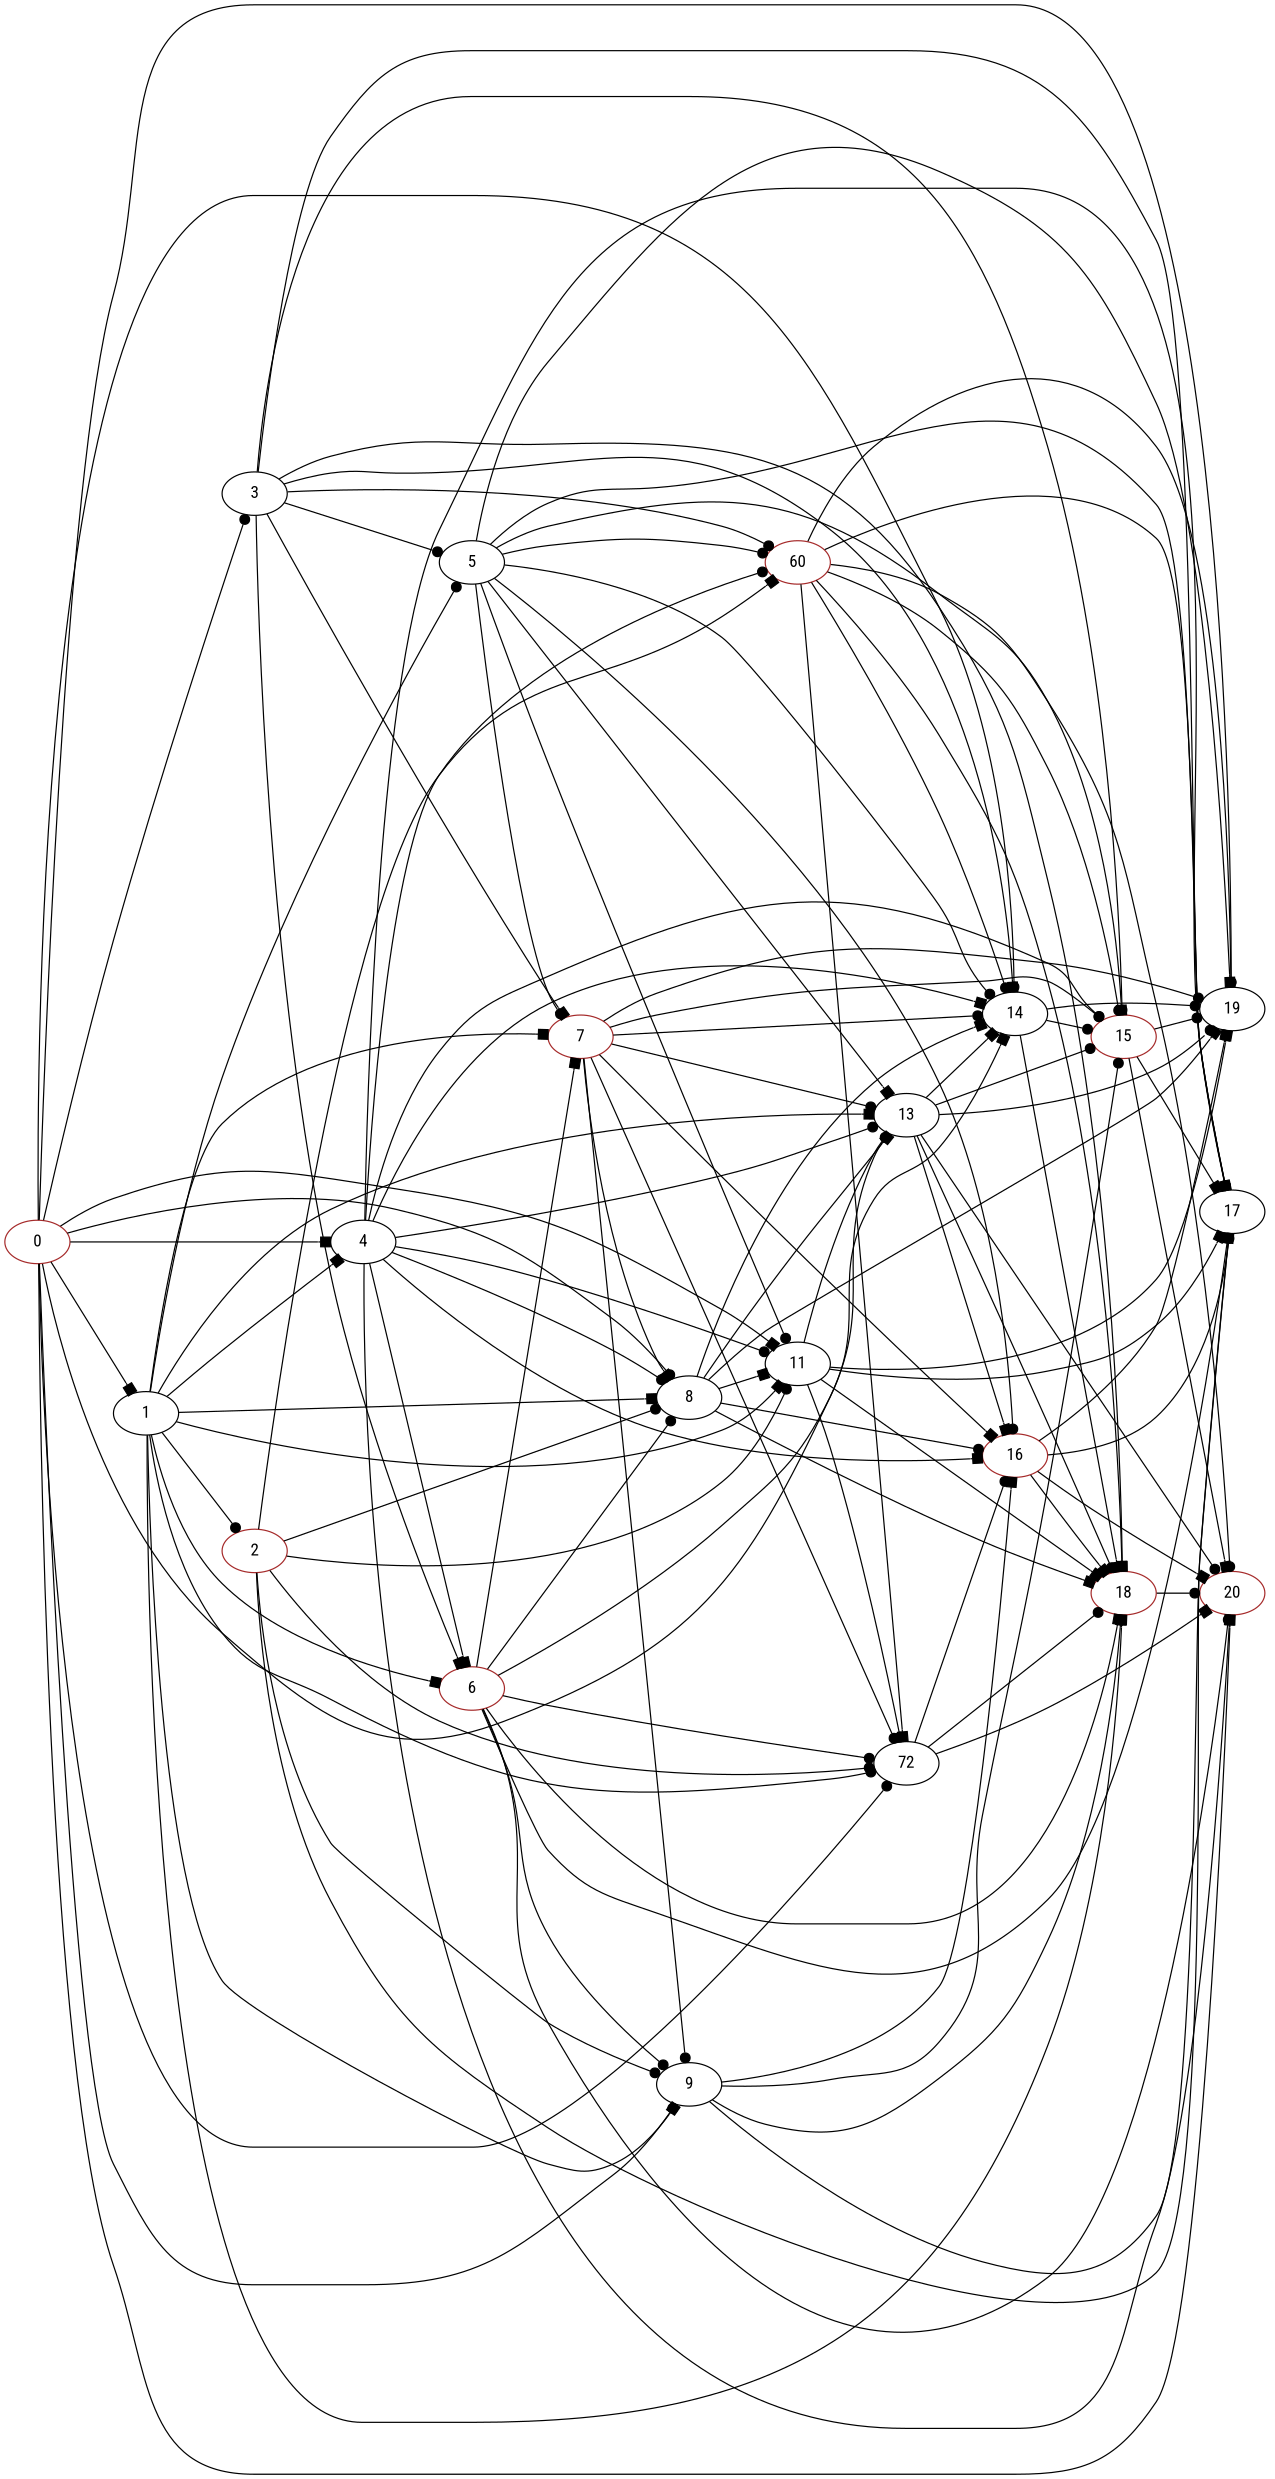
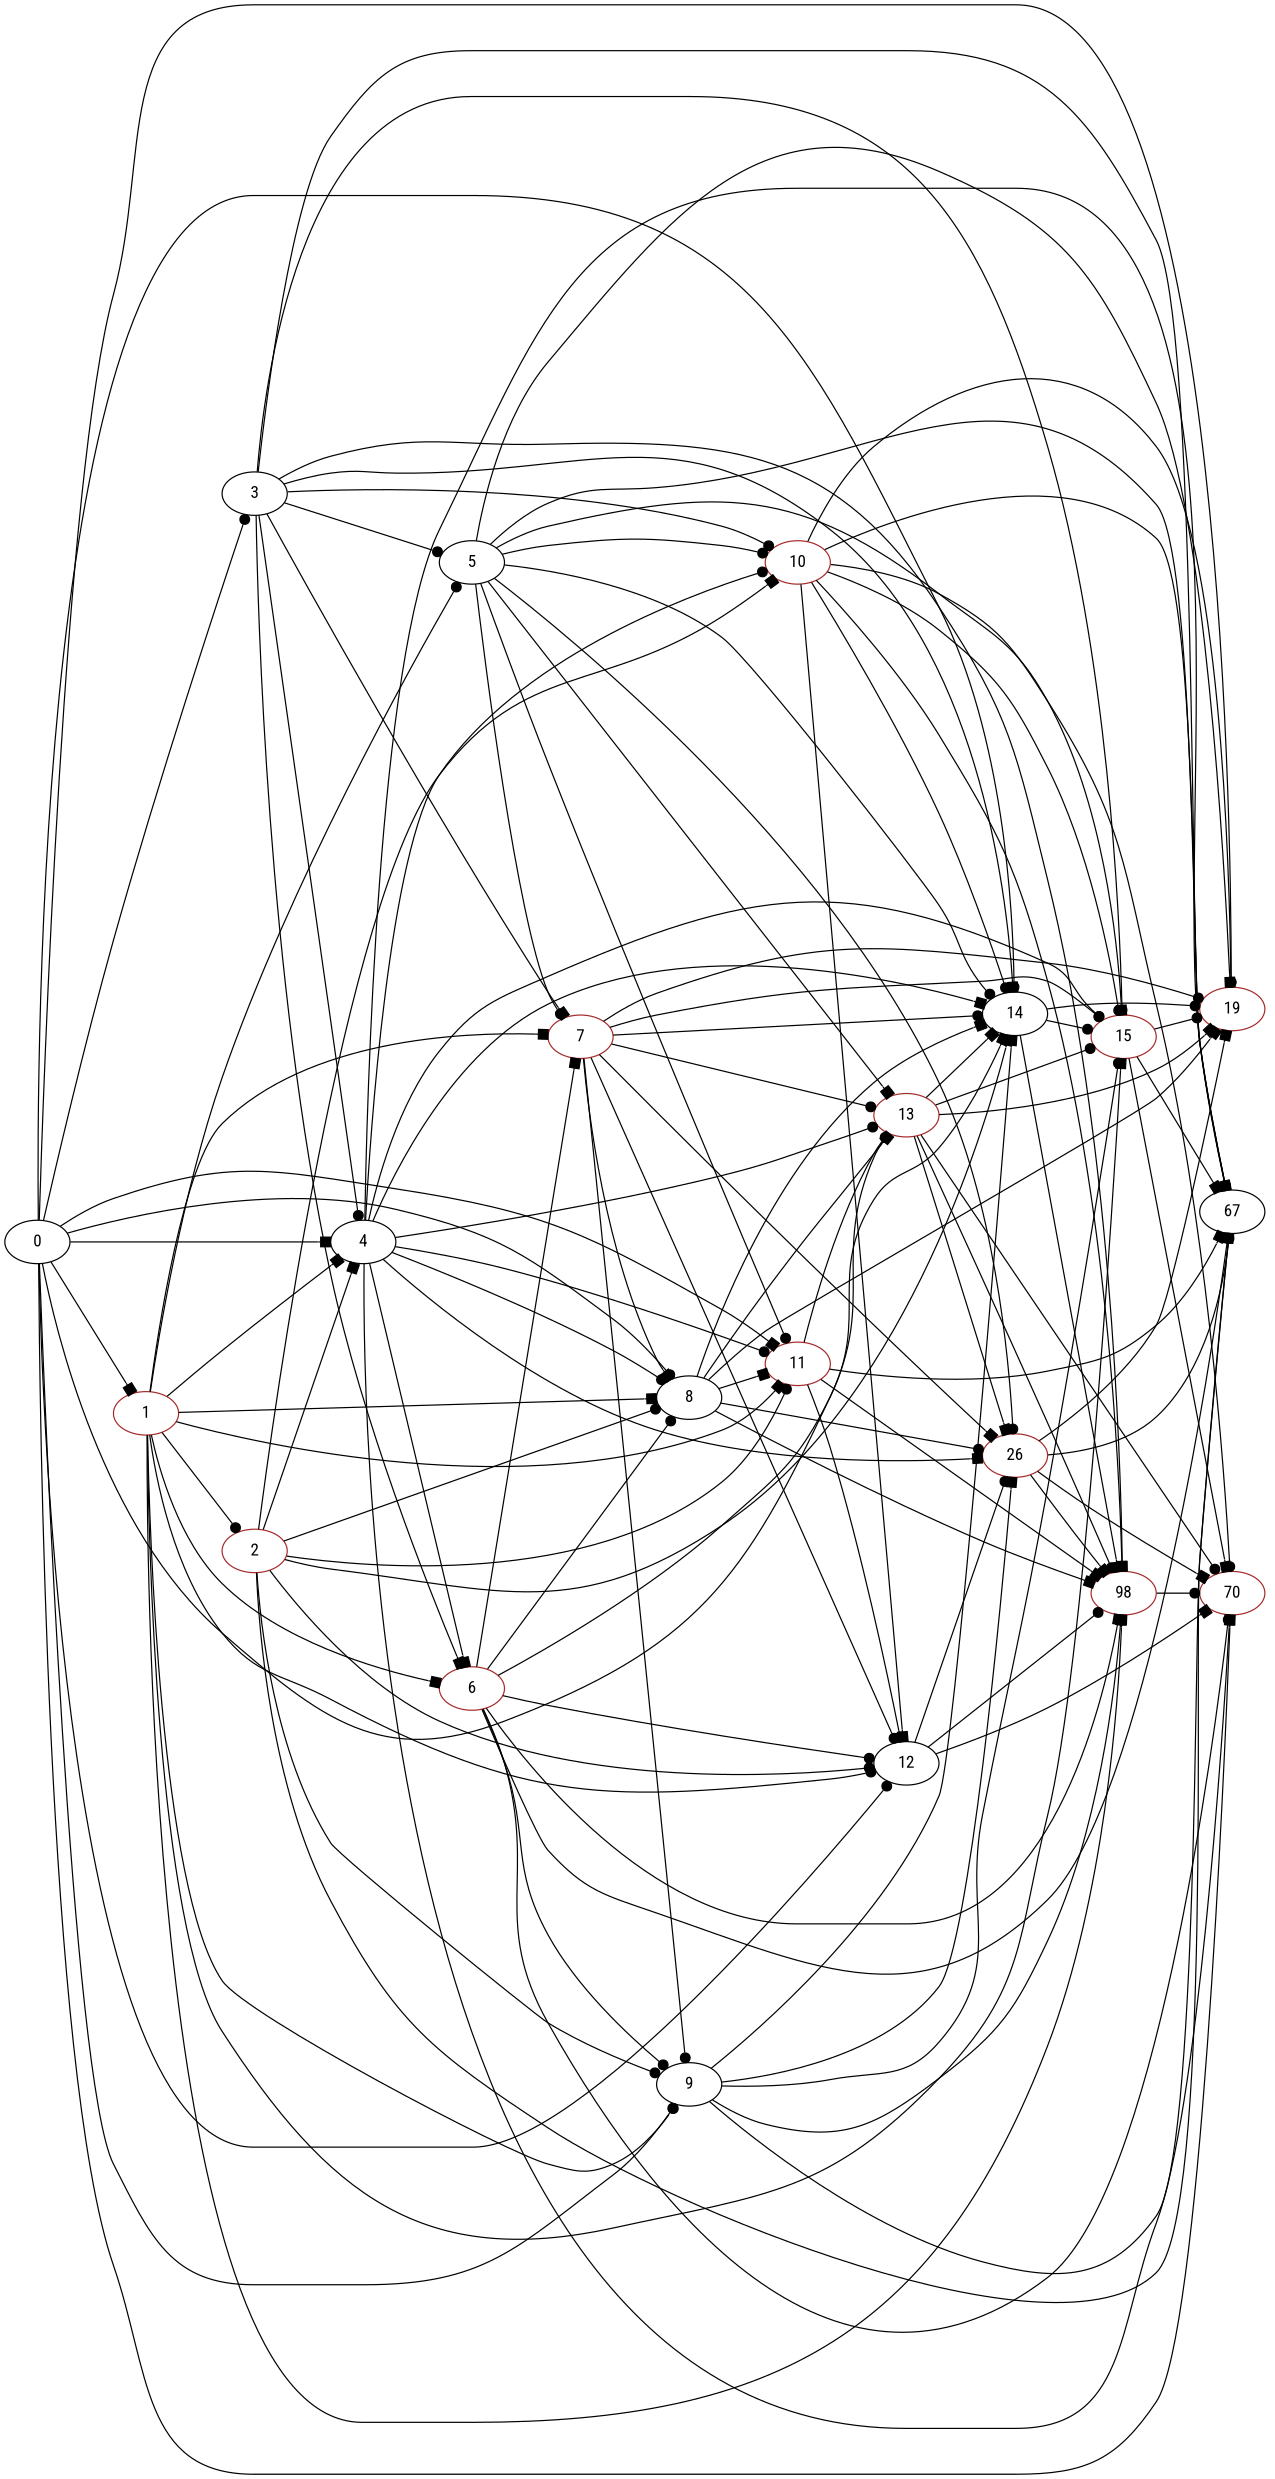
(798, 562) -> (798, 562)
none -> (306, 845)
(1232, 1009) -> (1232, 1009)
(1065, 1099) -> (1065, 1099)
(906, 1115) -> (906, 1115)
(466, 1160) -> (771, 2191)
(1232, 1212) -> (1232, 1212)
(37, 1242) -> (37, 1242)
(1118, 1312) -> none
(798, 1364) -> (798, 1364)
none -> (309, 1396)
(146, 1413) -> (146, 1413)
none -> (836, 1416)
(1015, 1456) -> (1015, 1456)
(1124, 1593) -> (1124, 1593)
(1232, 1593) -> (1232, 1593)
none -> (958, 1656)
(906, 1763) -> (906, 1763)
(215, 1964) -> (215, 1964)
